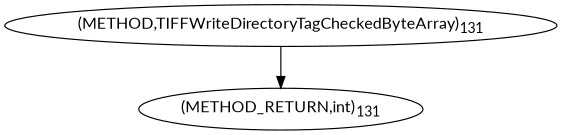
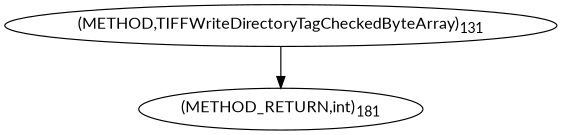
(369, 107) -> (369, 107)
